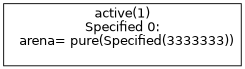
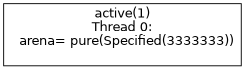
(122, 35) -> (122, 35)
